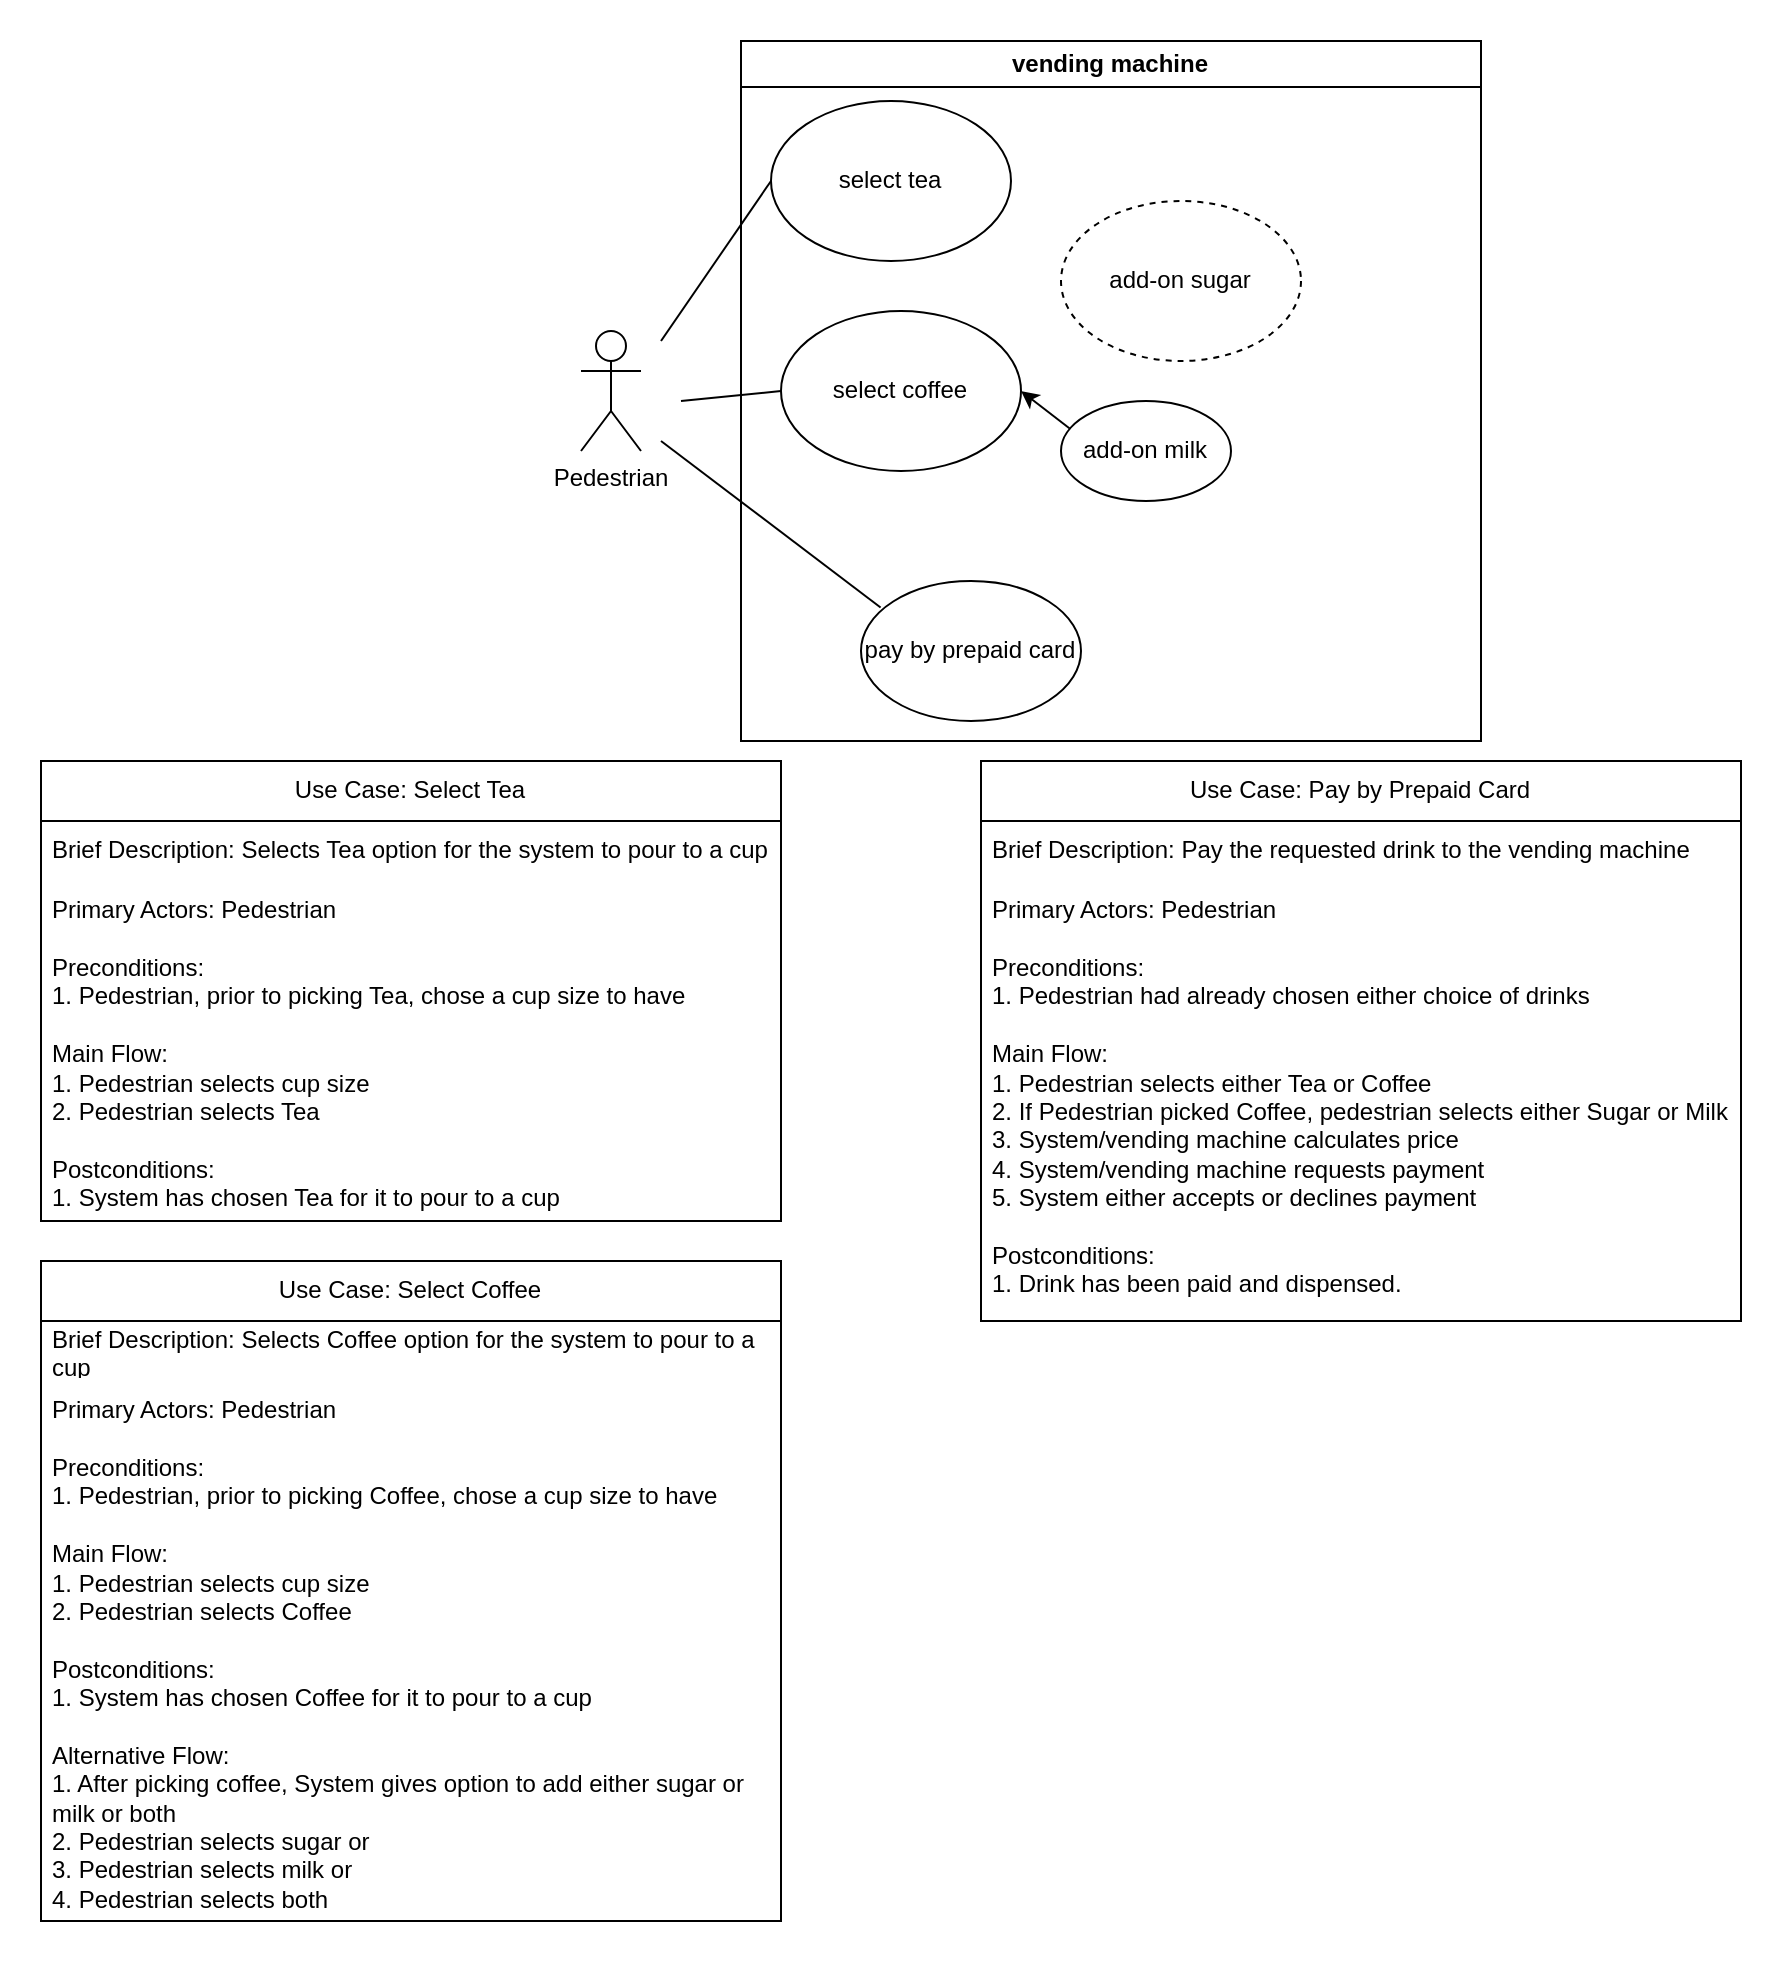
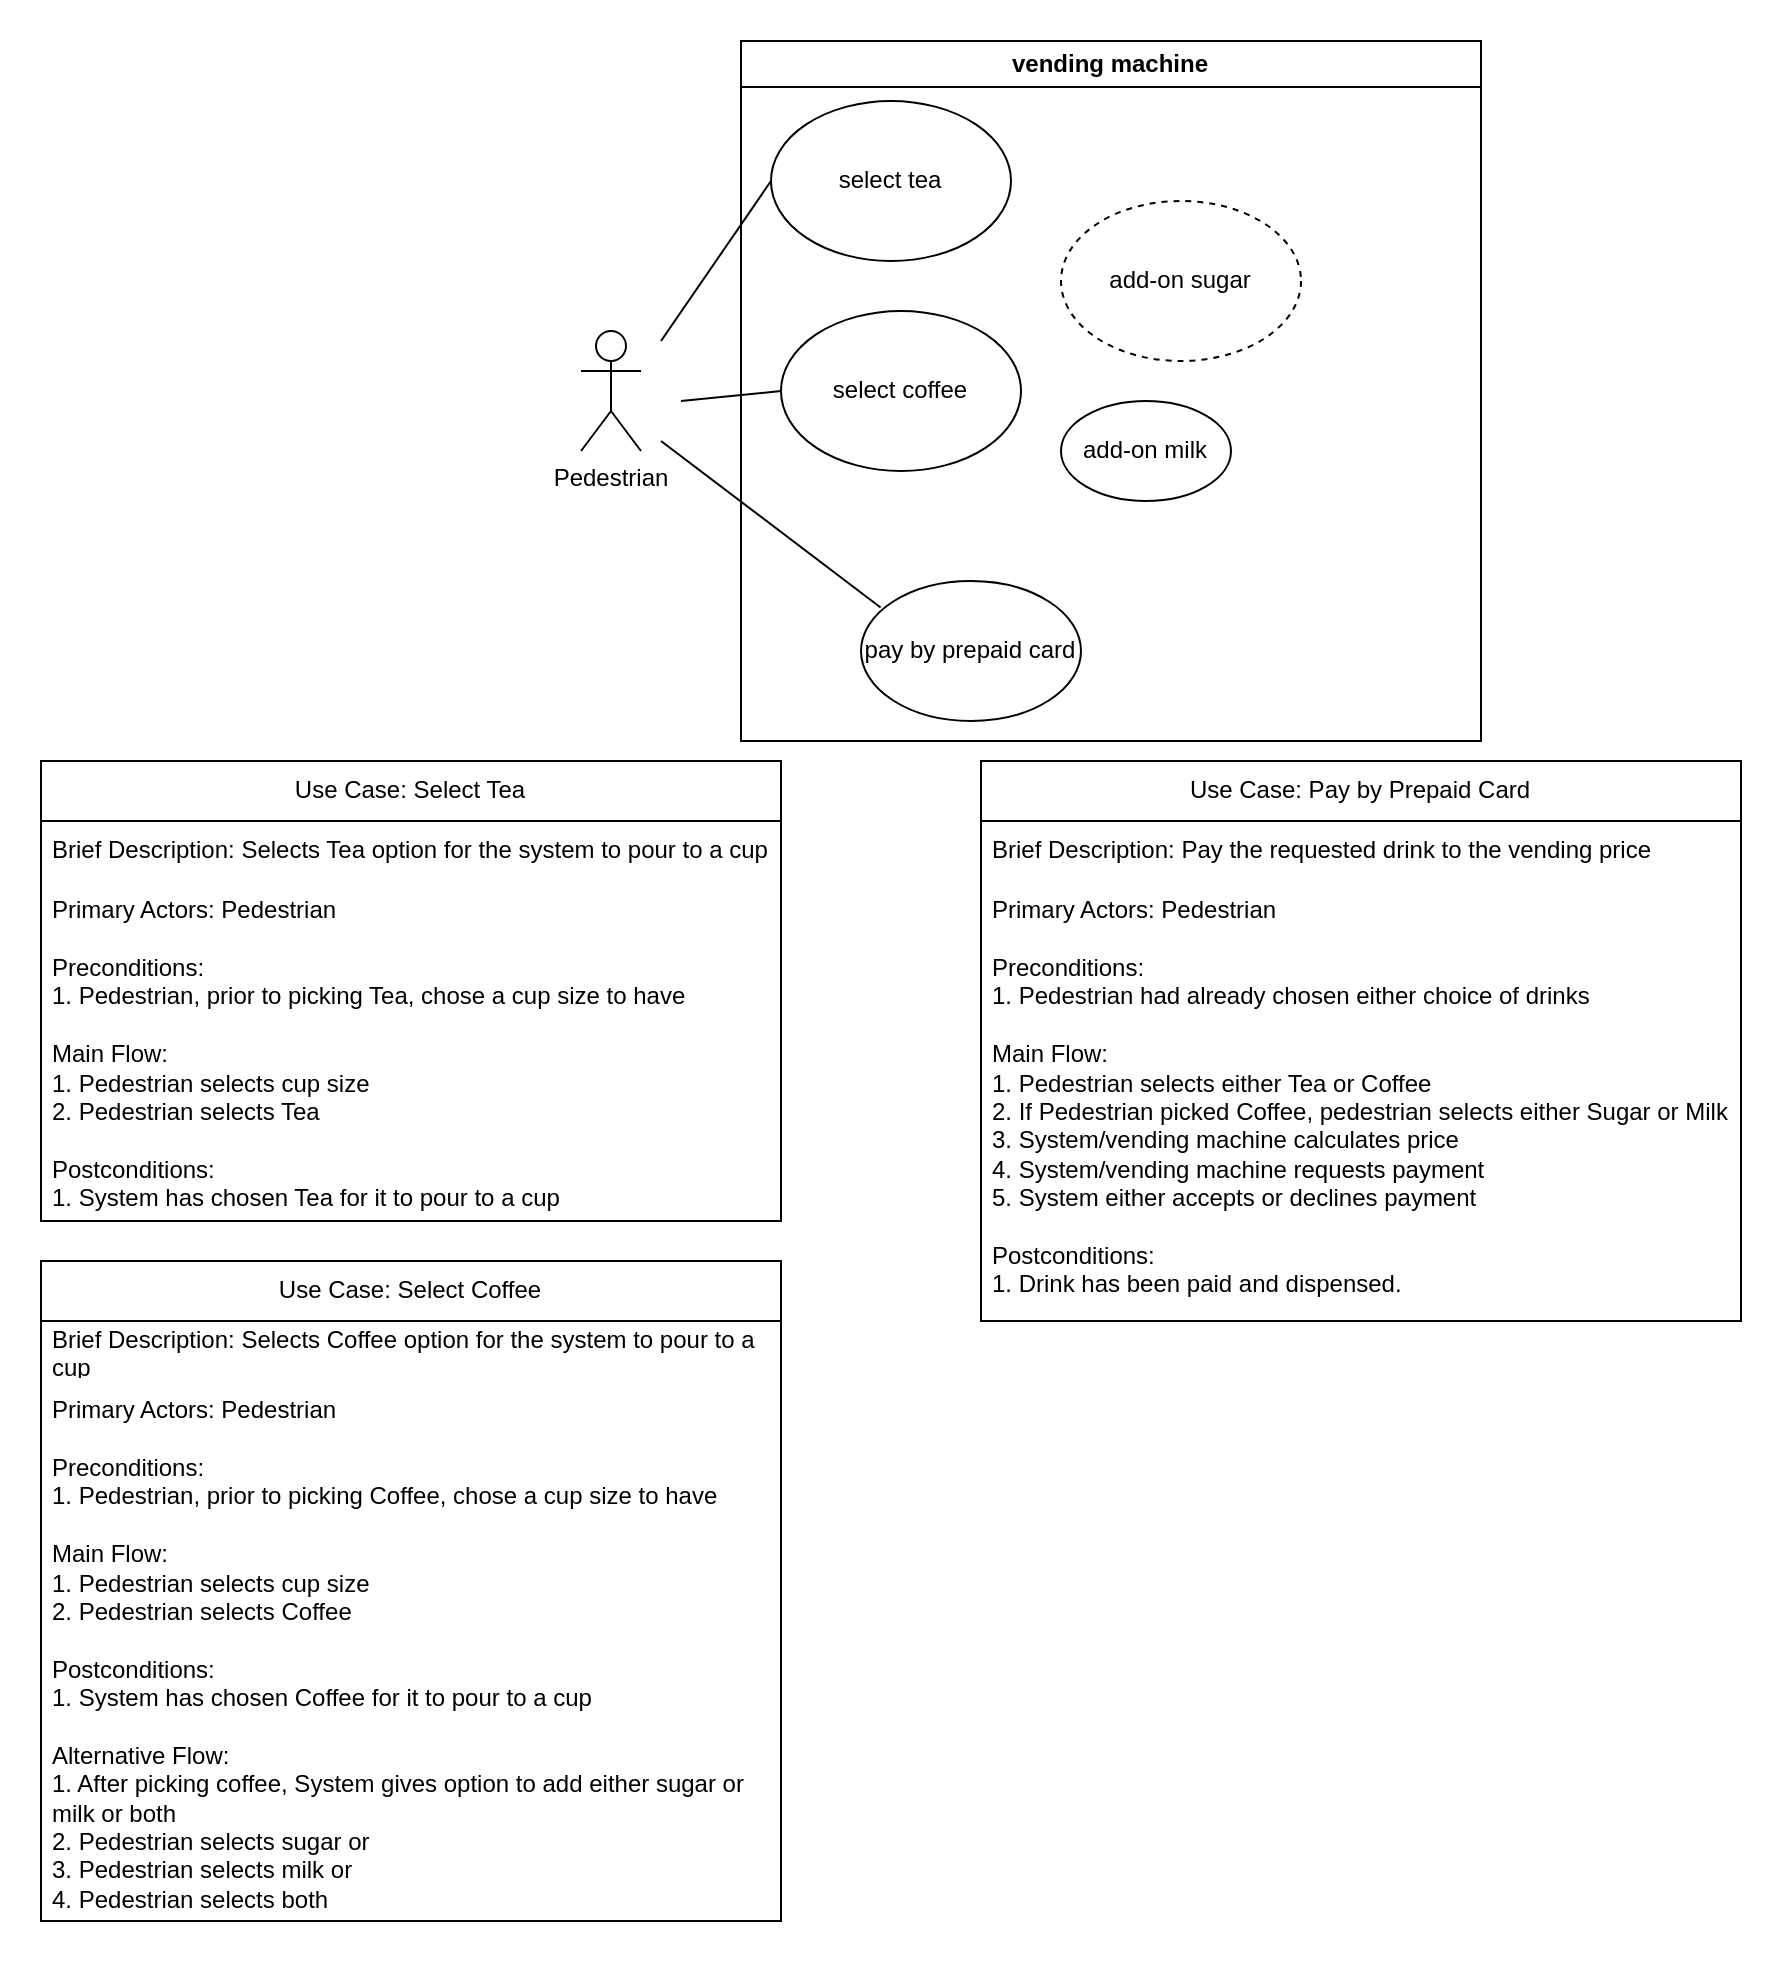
(1051, 414) -> none
(1363, 851) -> (1363, 851)
